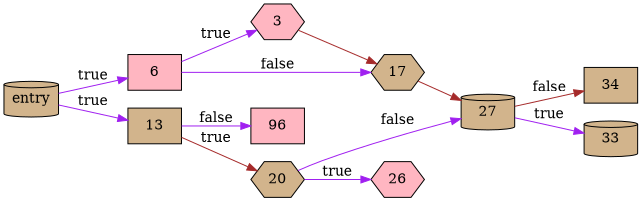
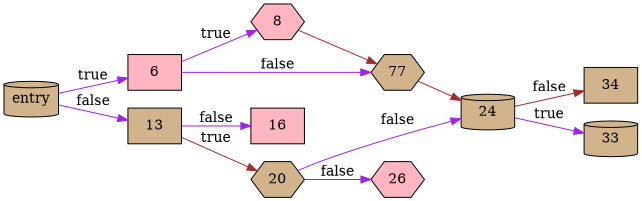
(278, 22) -> (278, 22)
(398, 72) -> (398, 72)
(93, 102) -> (93, 102)
(488, 112) -> (488, 112)
(278, 126) -> (278, 126)
(338, 172) -> (338, 172)
